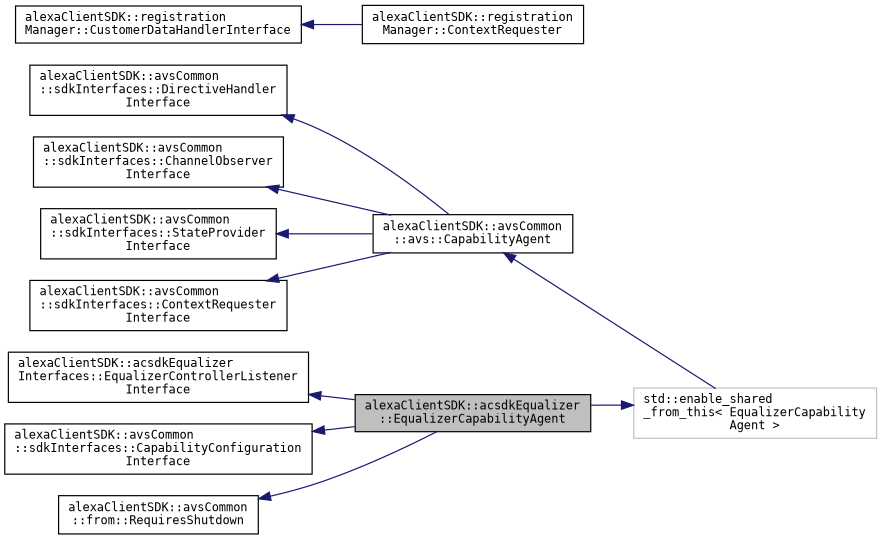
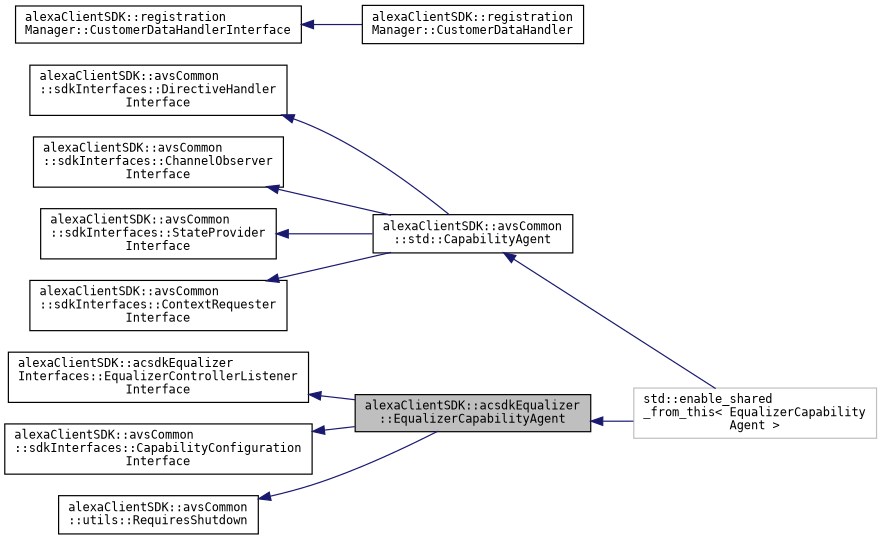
(473, 25) -> (473, 25)
(473, 234) -> (473, 234)
(606, 405) -> (618, 421)
(158, 515) -> (158, 515)
